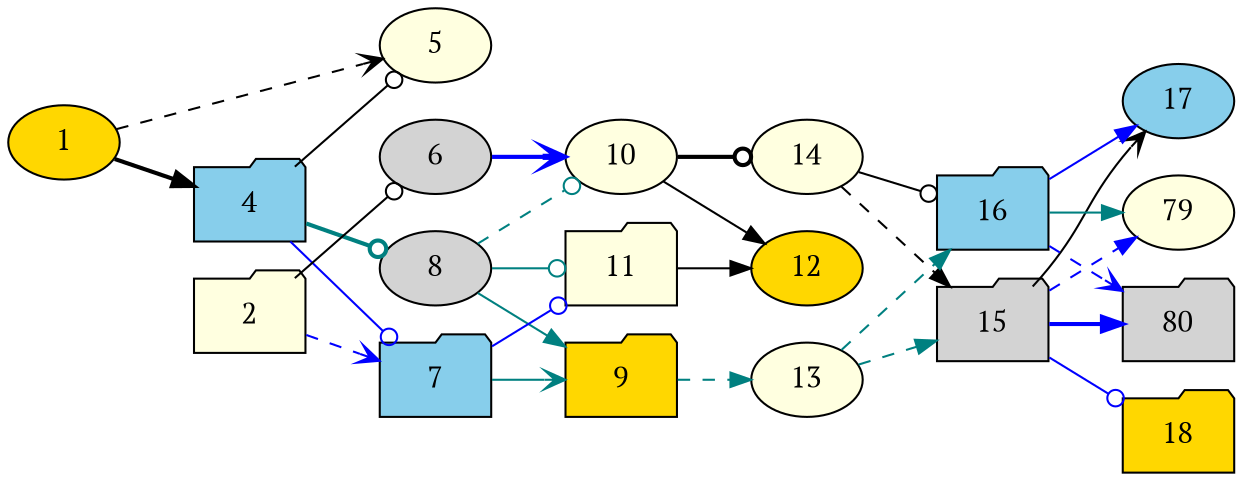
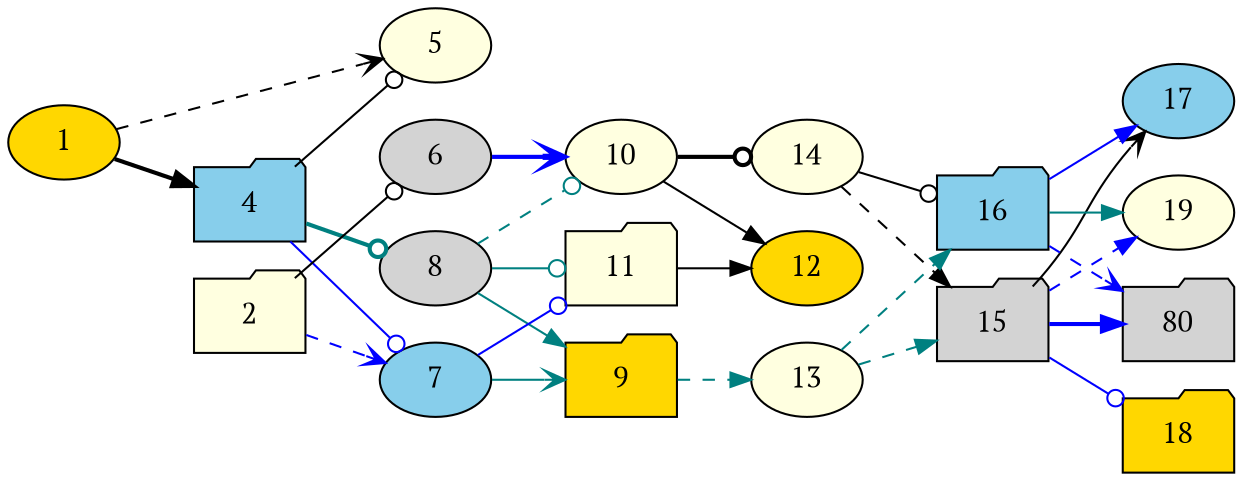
(1178, 213) -> (1178, 213)
(435, 380) -> (435, 380)
